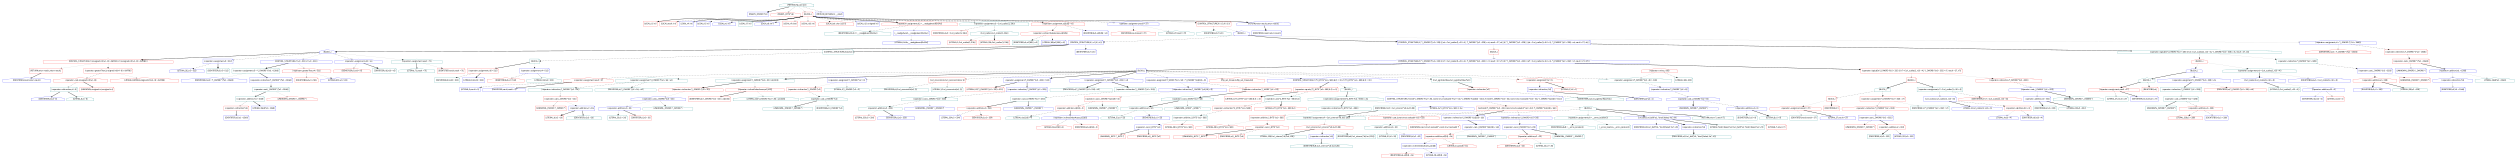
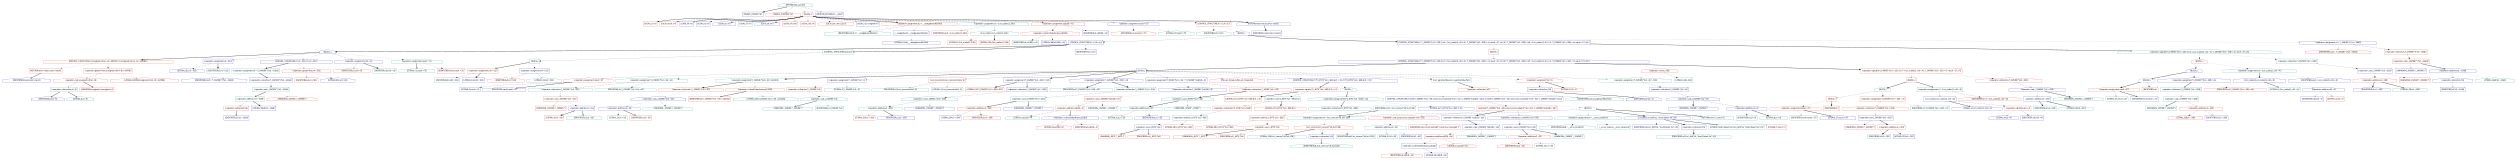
(786, 14) -> (783, 14)
